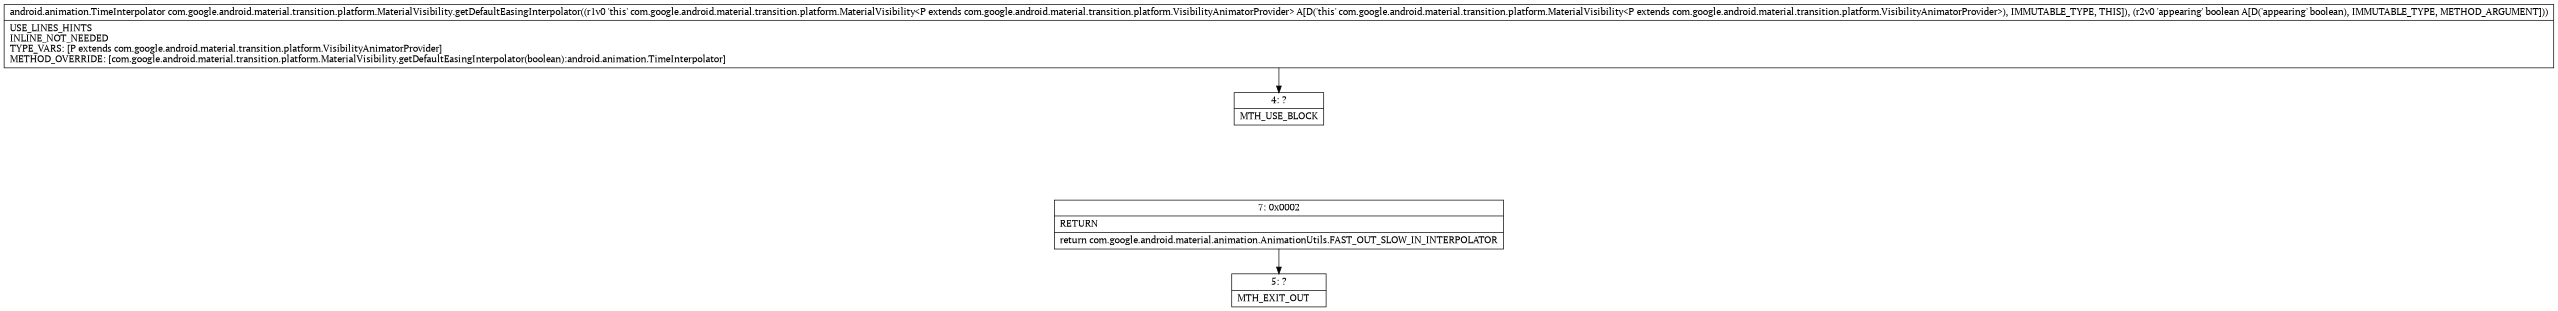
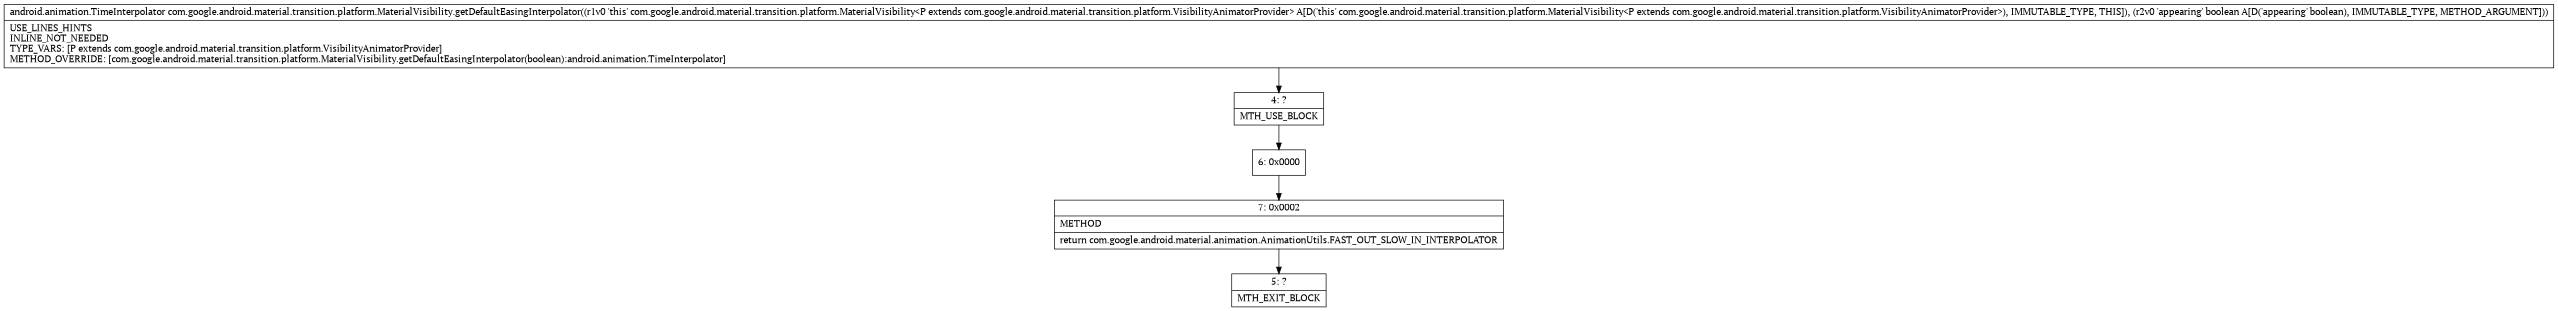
none -> (1279, 163)
(1079, 224) -> (1081, 224)
(1274, 298) -> (1279, 298)
